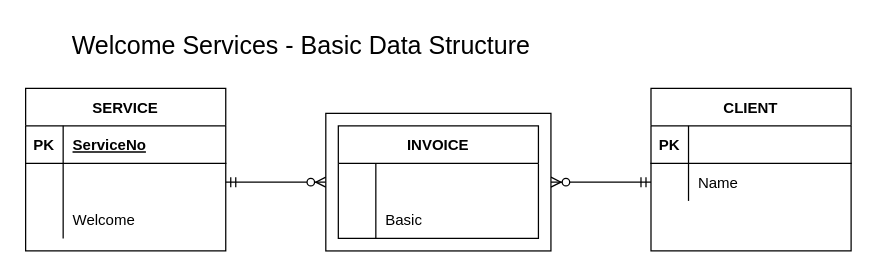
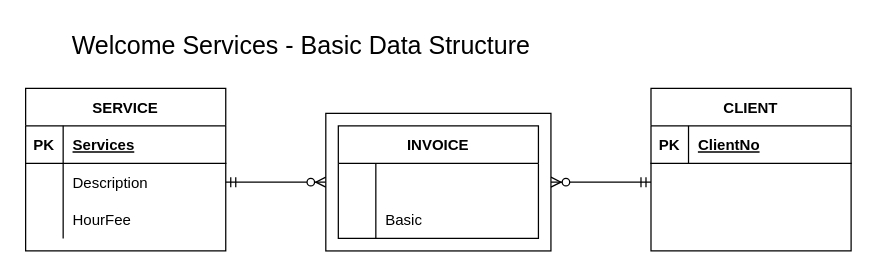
none -> (769, 144)
(108, 145) -> (104, 145)
none -> (144, 182)
(769, 182) -> none
(100, 220) -> (102, 220)
